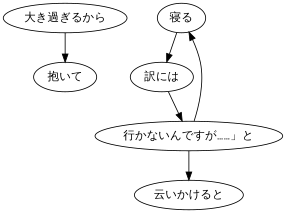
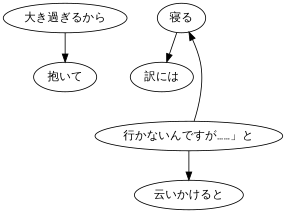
(174, 103) -> none
